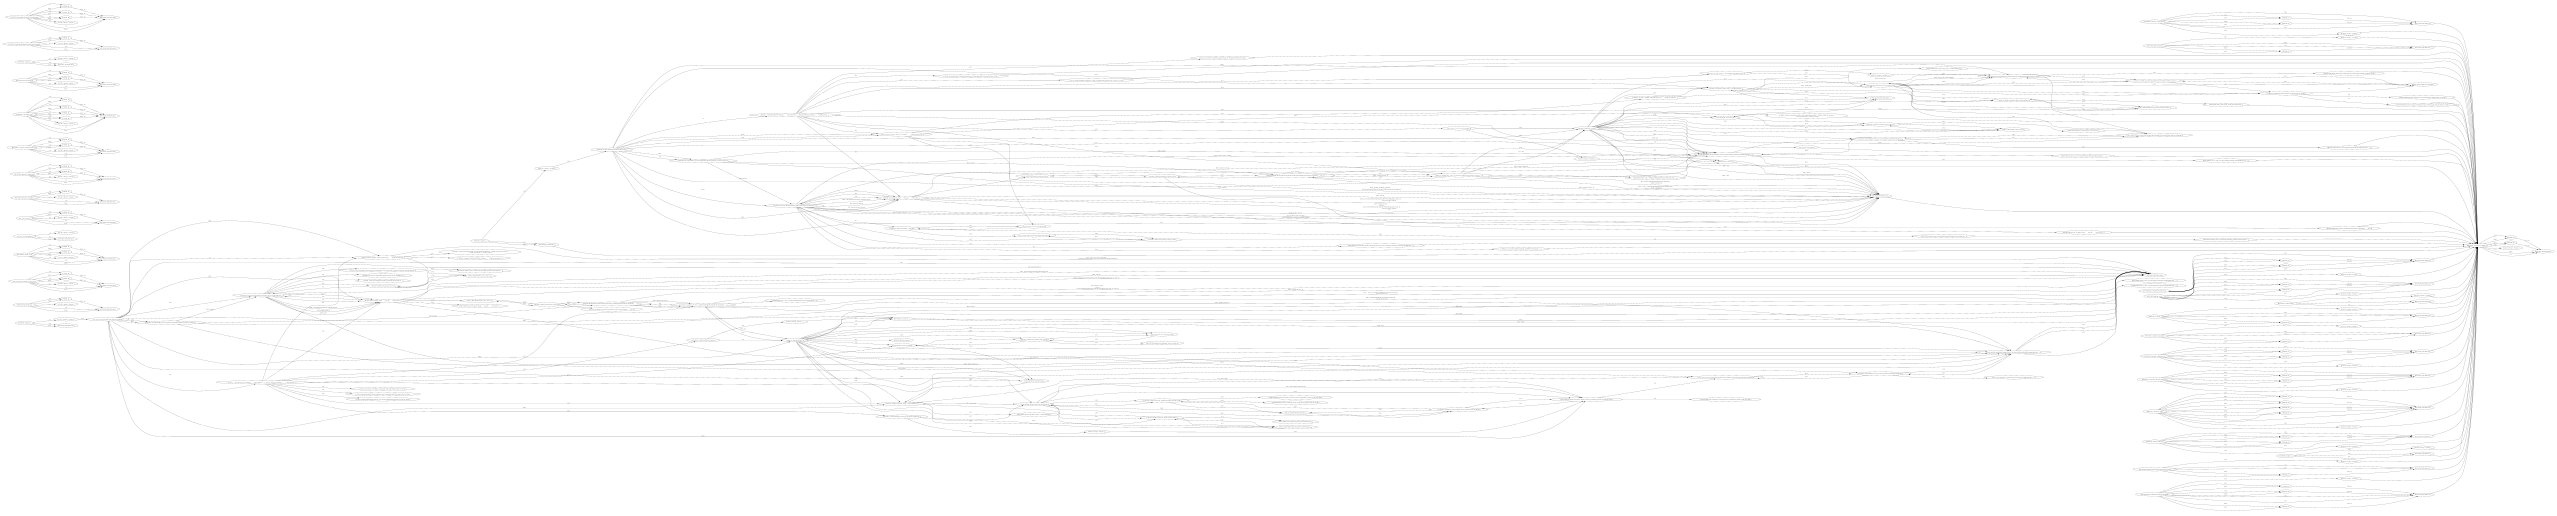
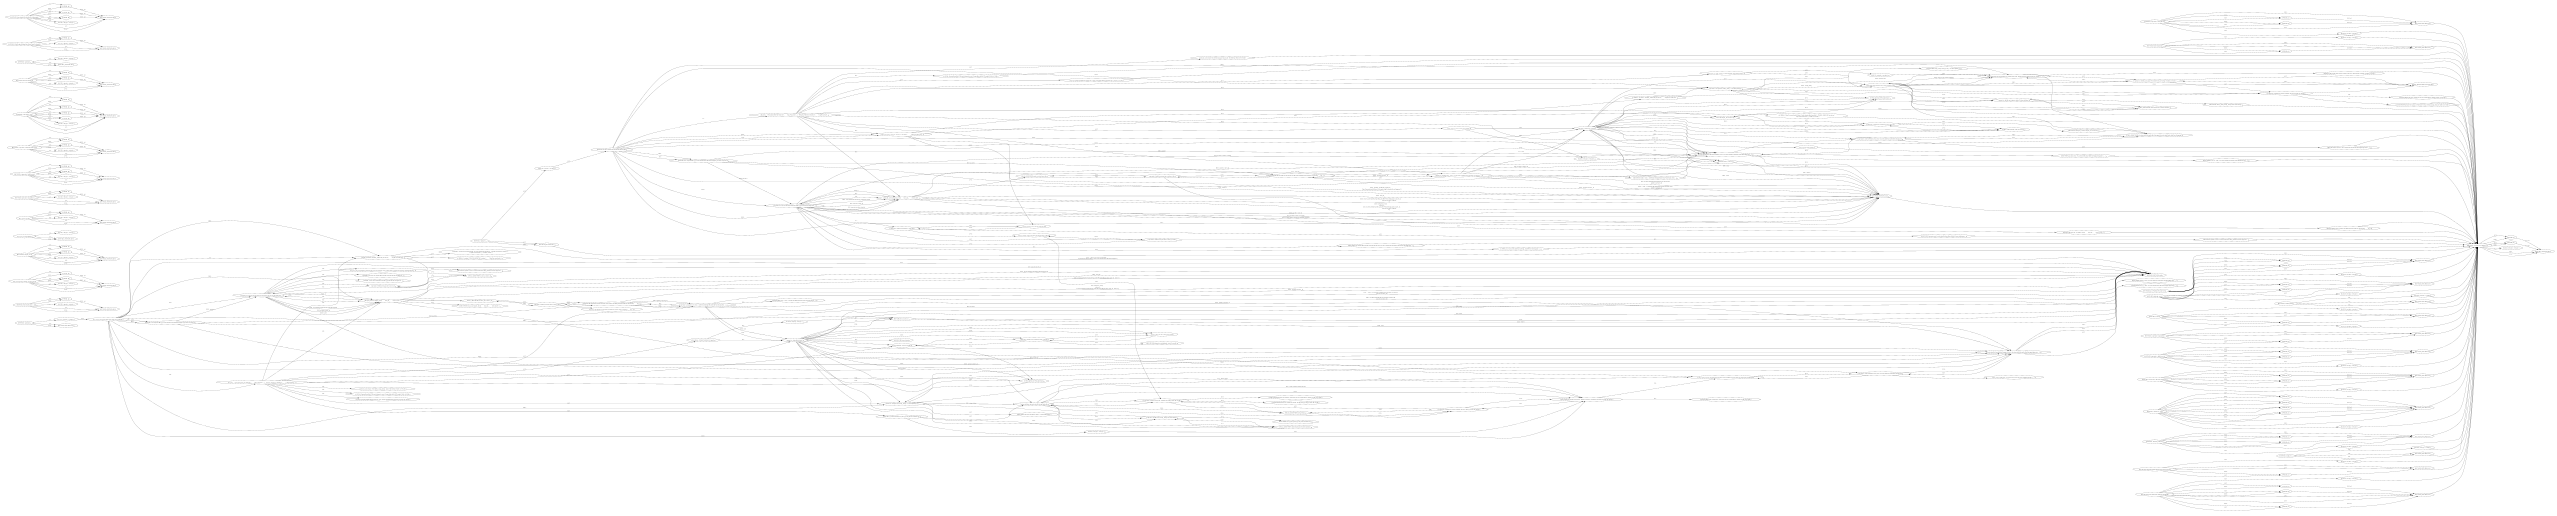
(1103, 234) -> (1129, 283)
